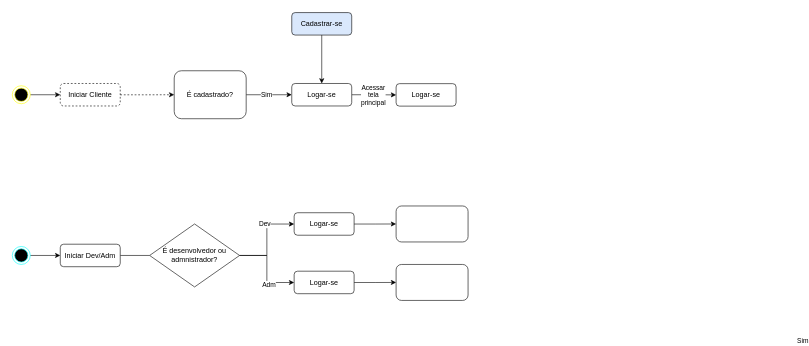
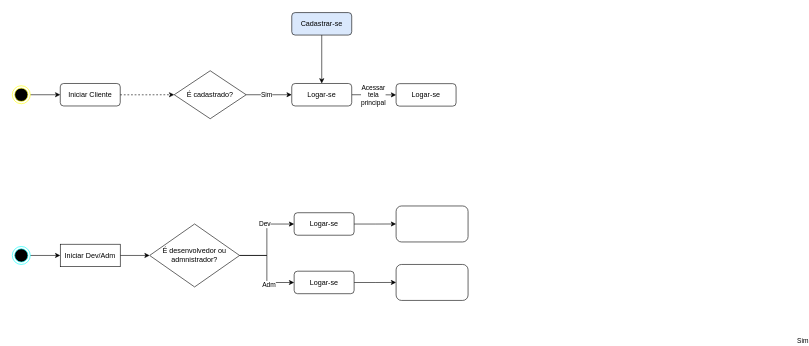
(90, 95) -> (90, 95)
(210, 95) -> (210, 95)
(90, 255) -> (90, 255)
(146, 255) -> (144, 255)
